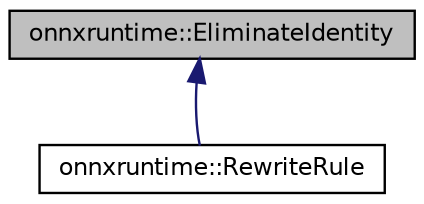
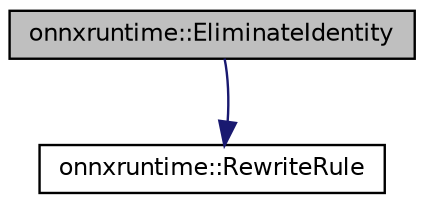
(196, 114) -> (228, 90)
